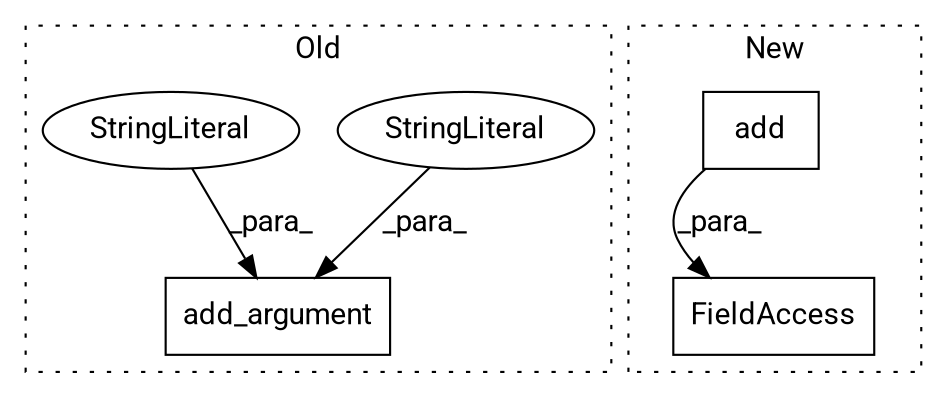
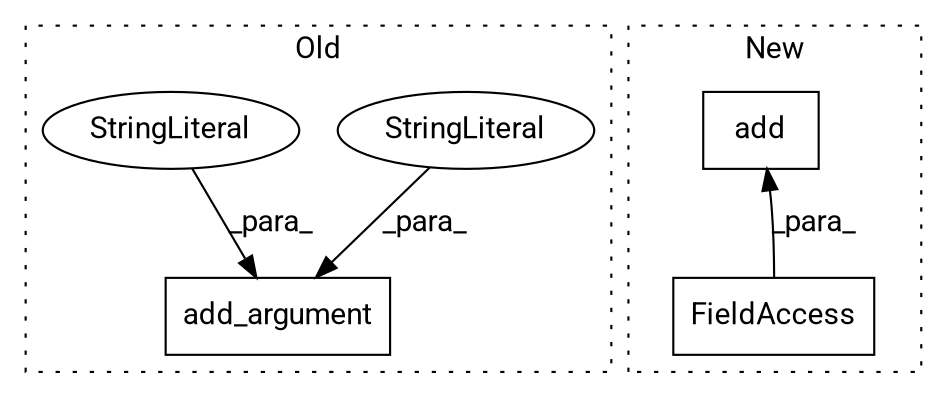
(675, 213) -> (773, 234)
